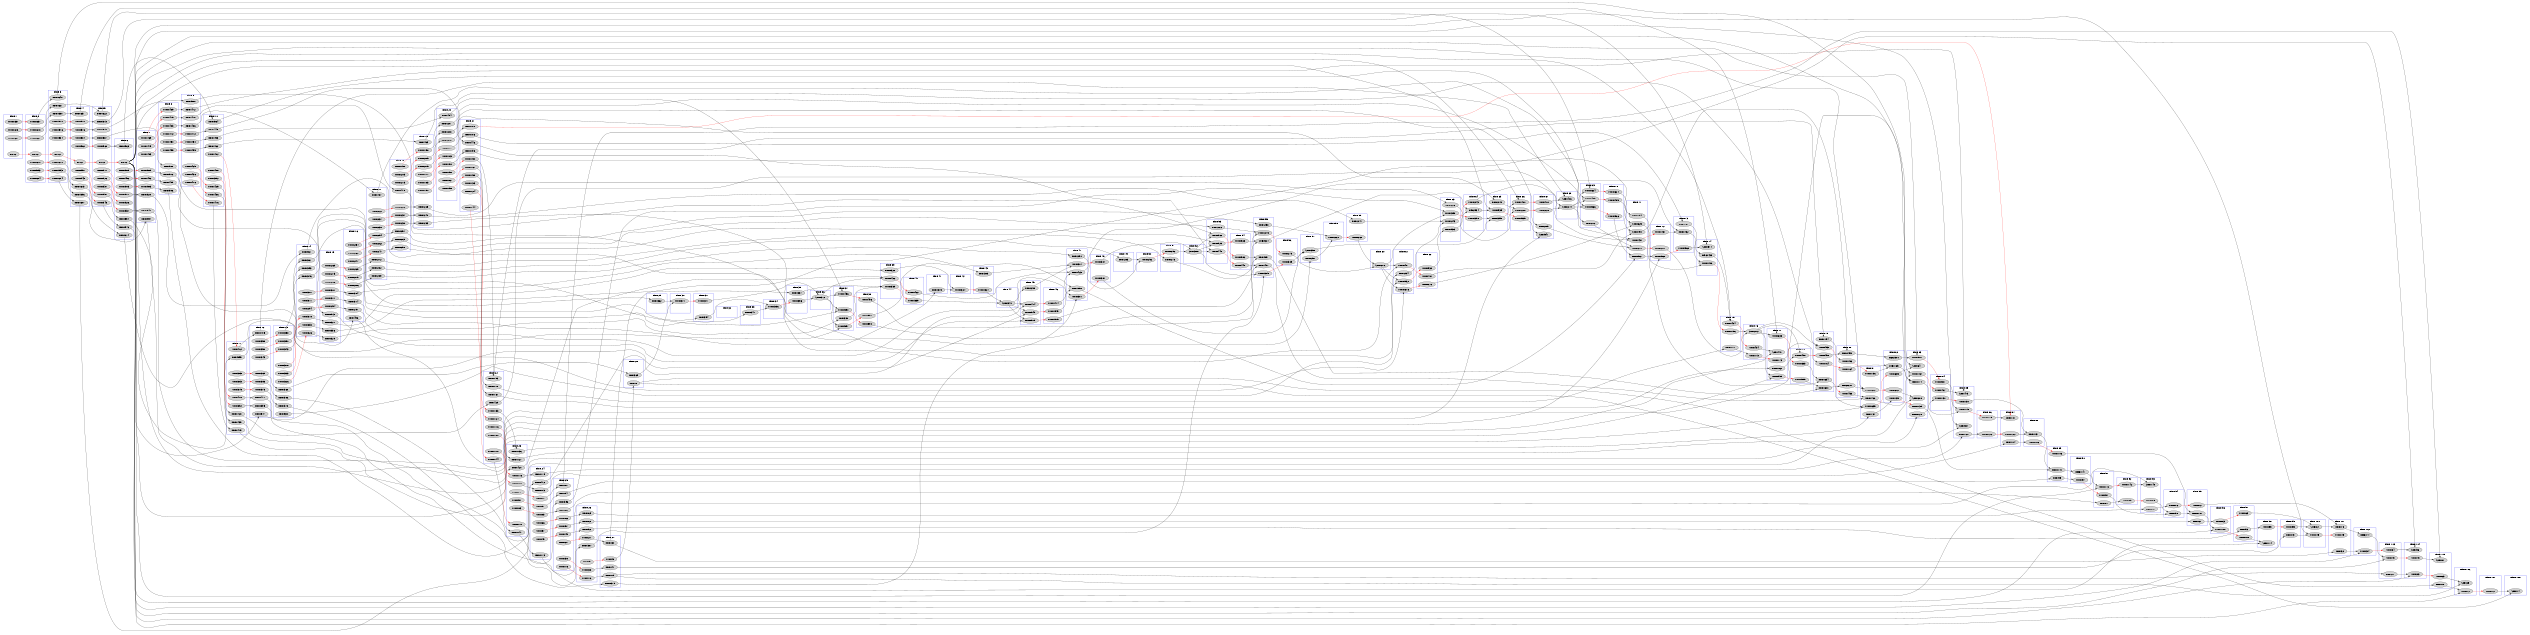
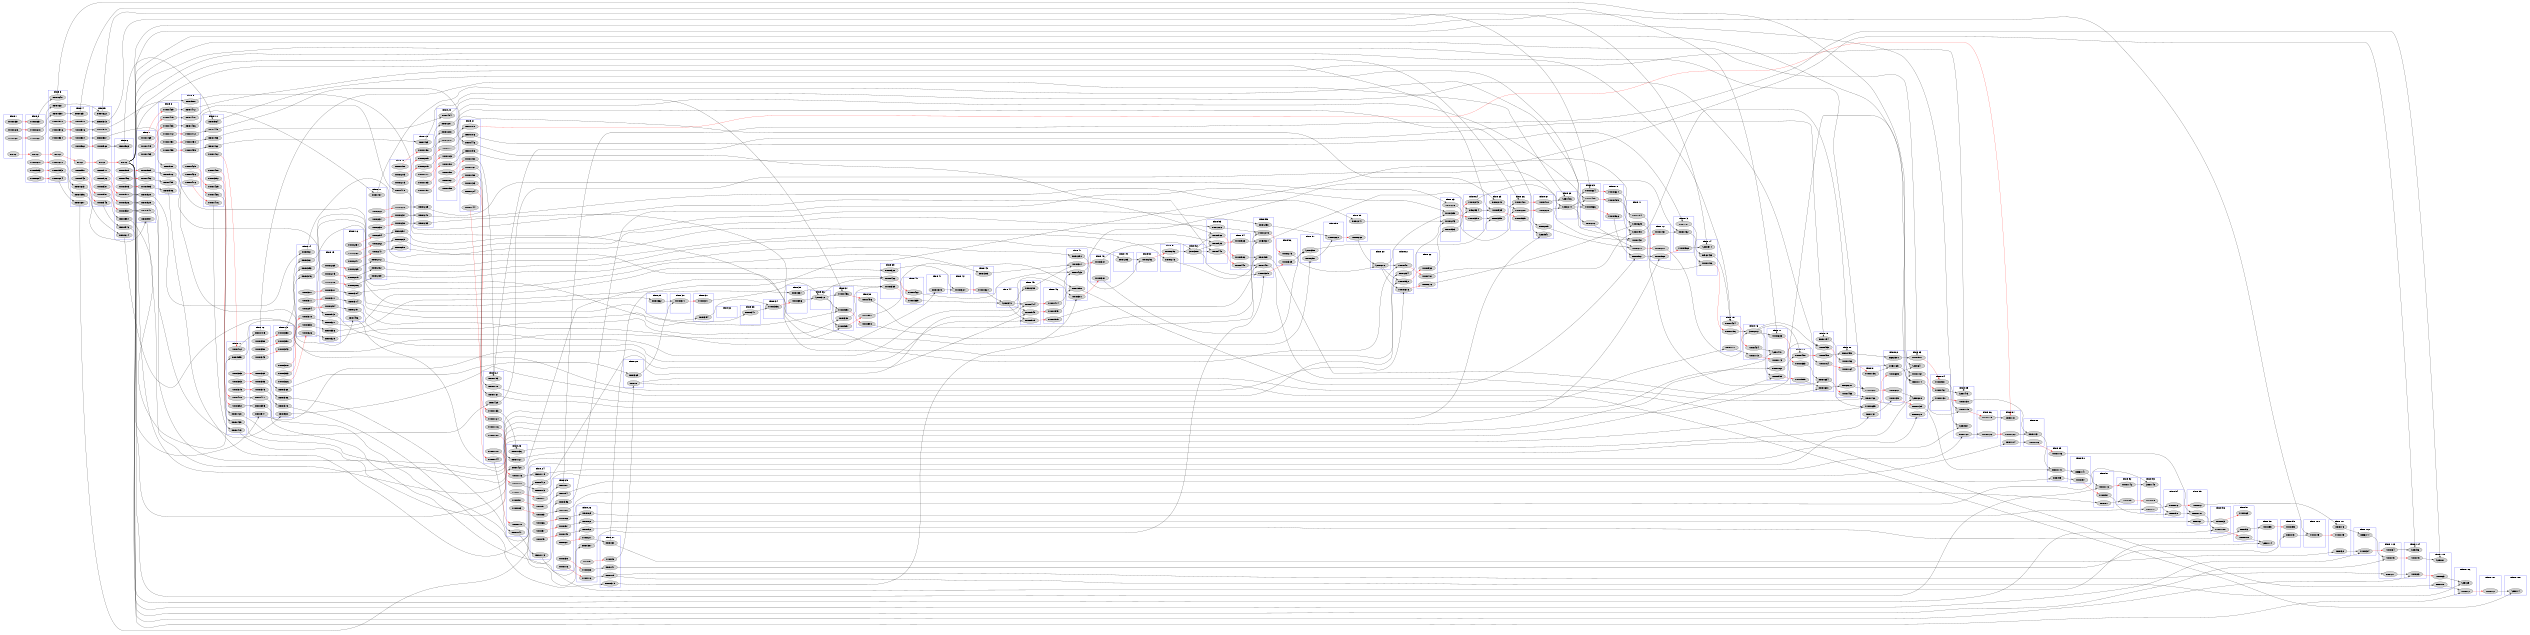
none -> (146, 203)
(2315, 527) -> none
